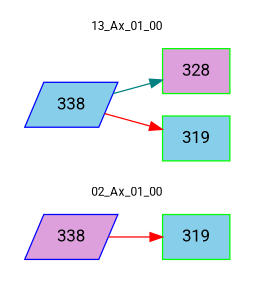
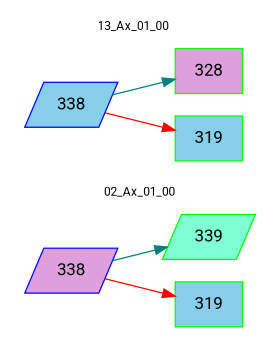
none -> (209, 237)
